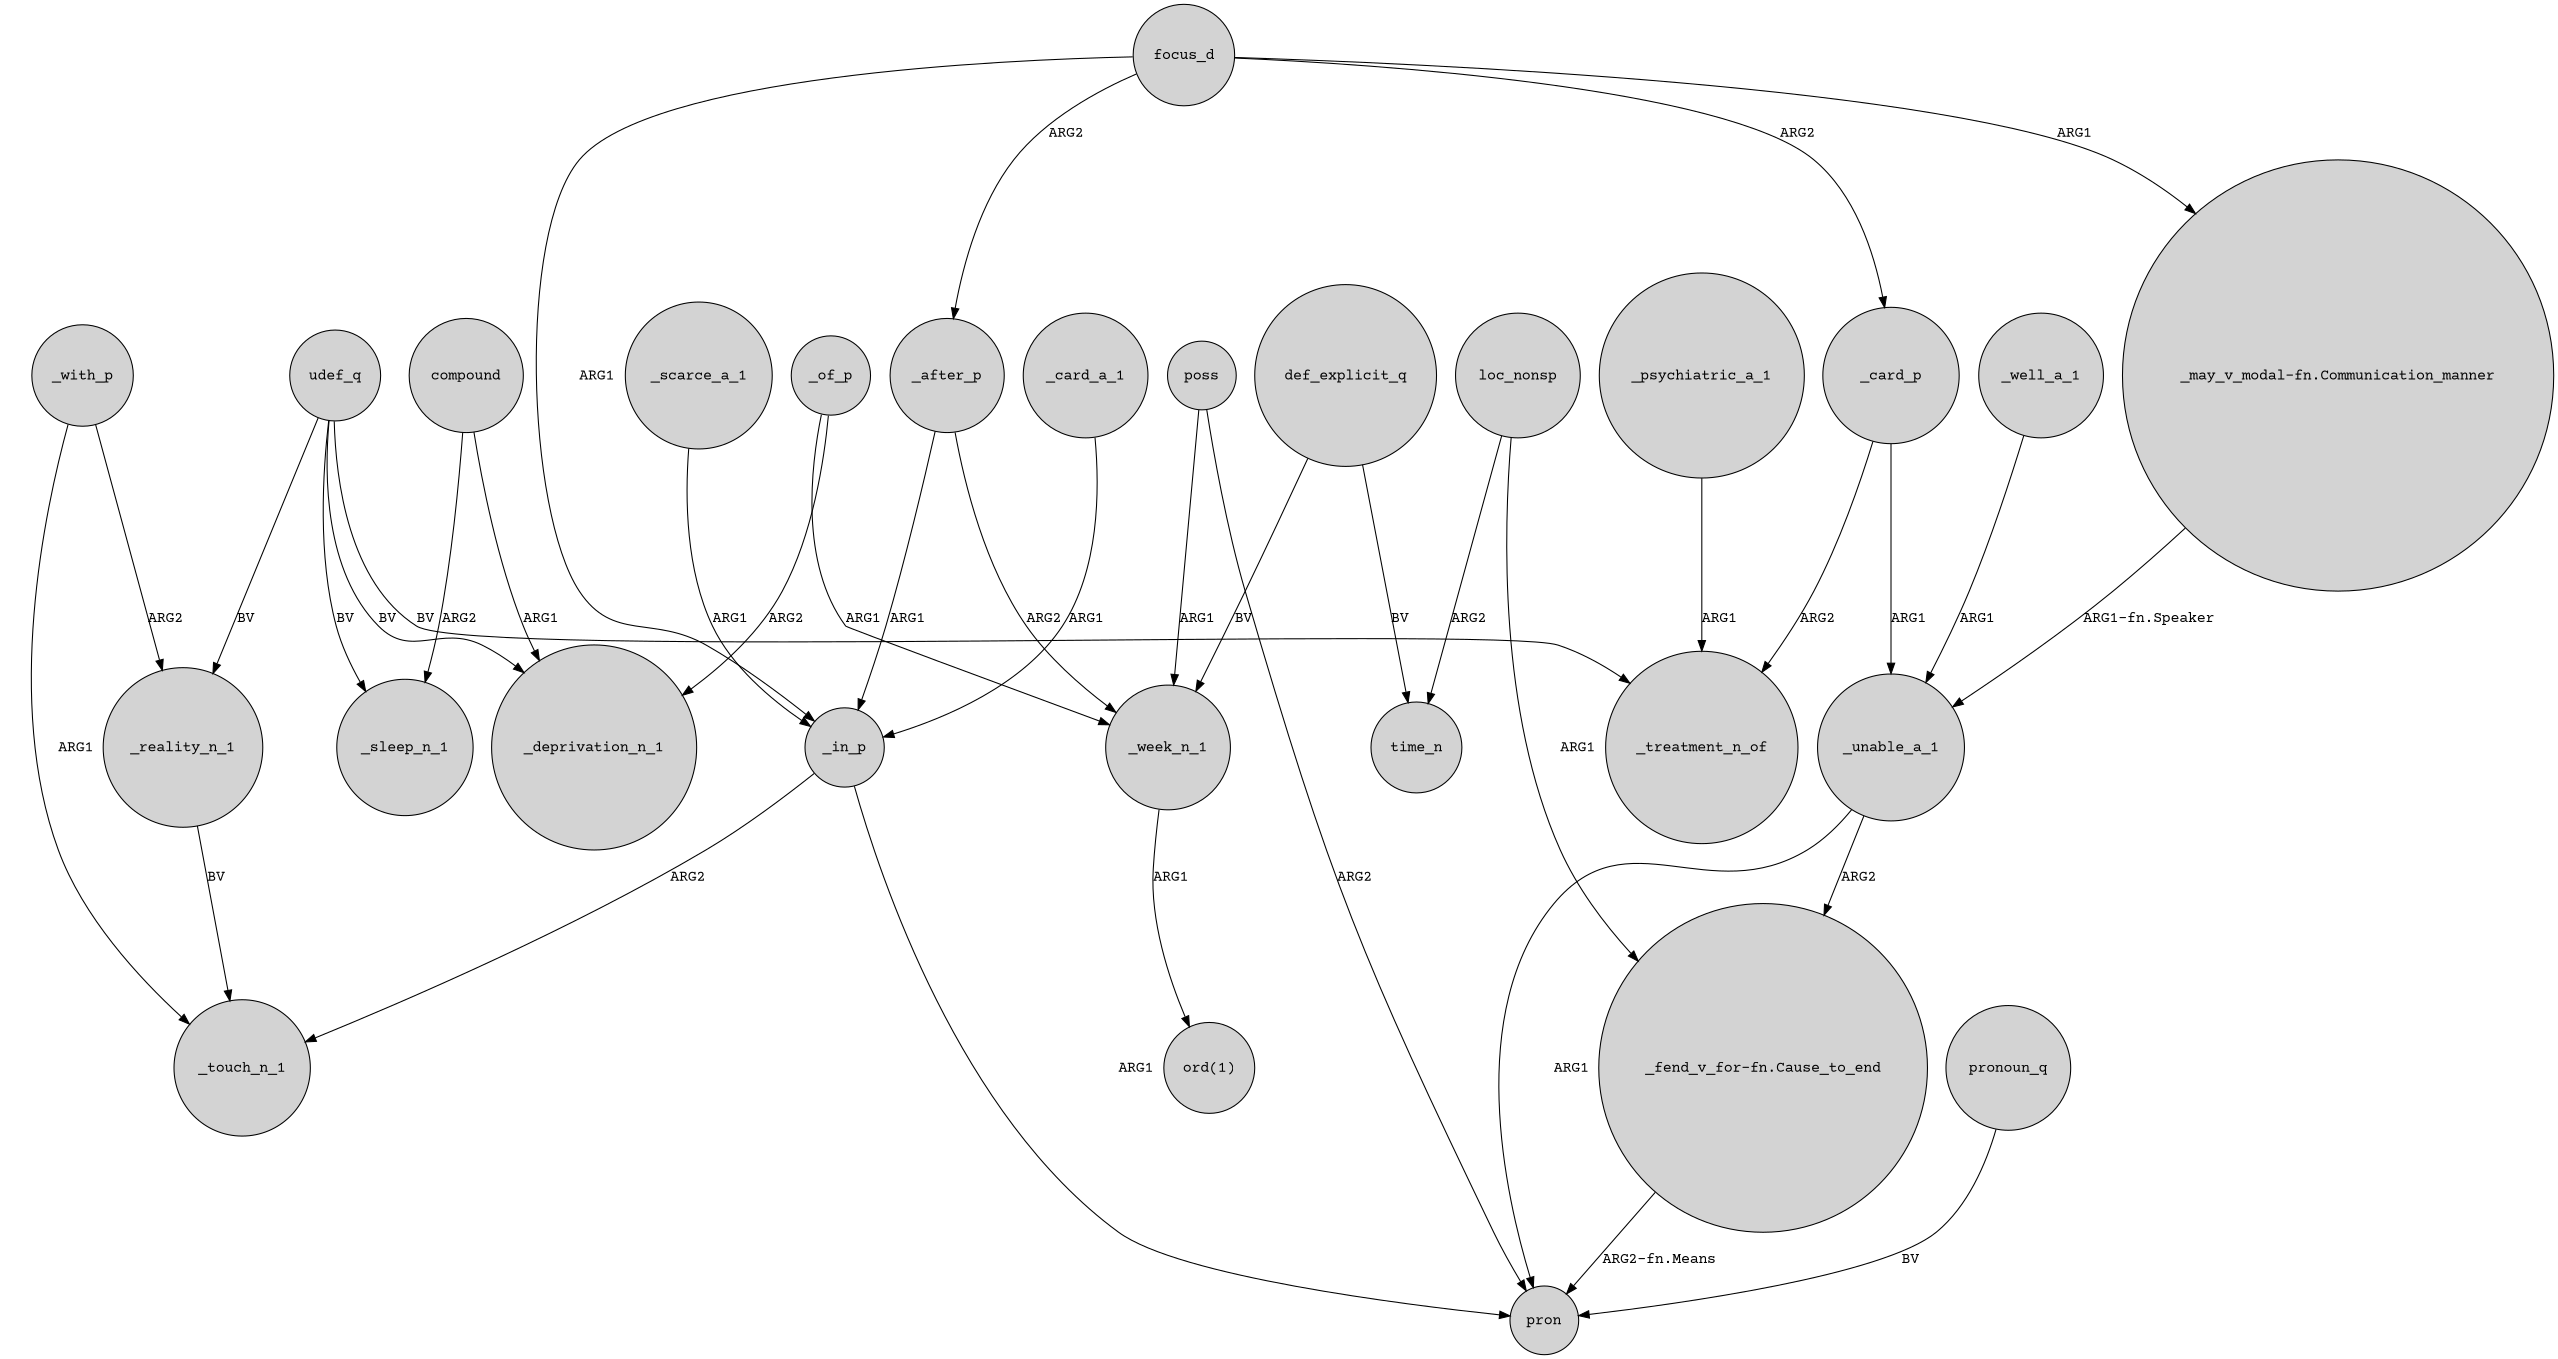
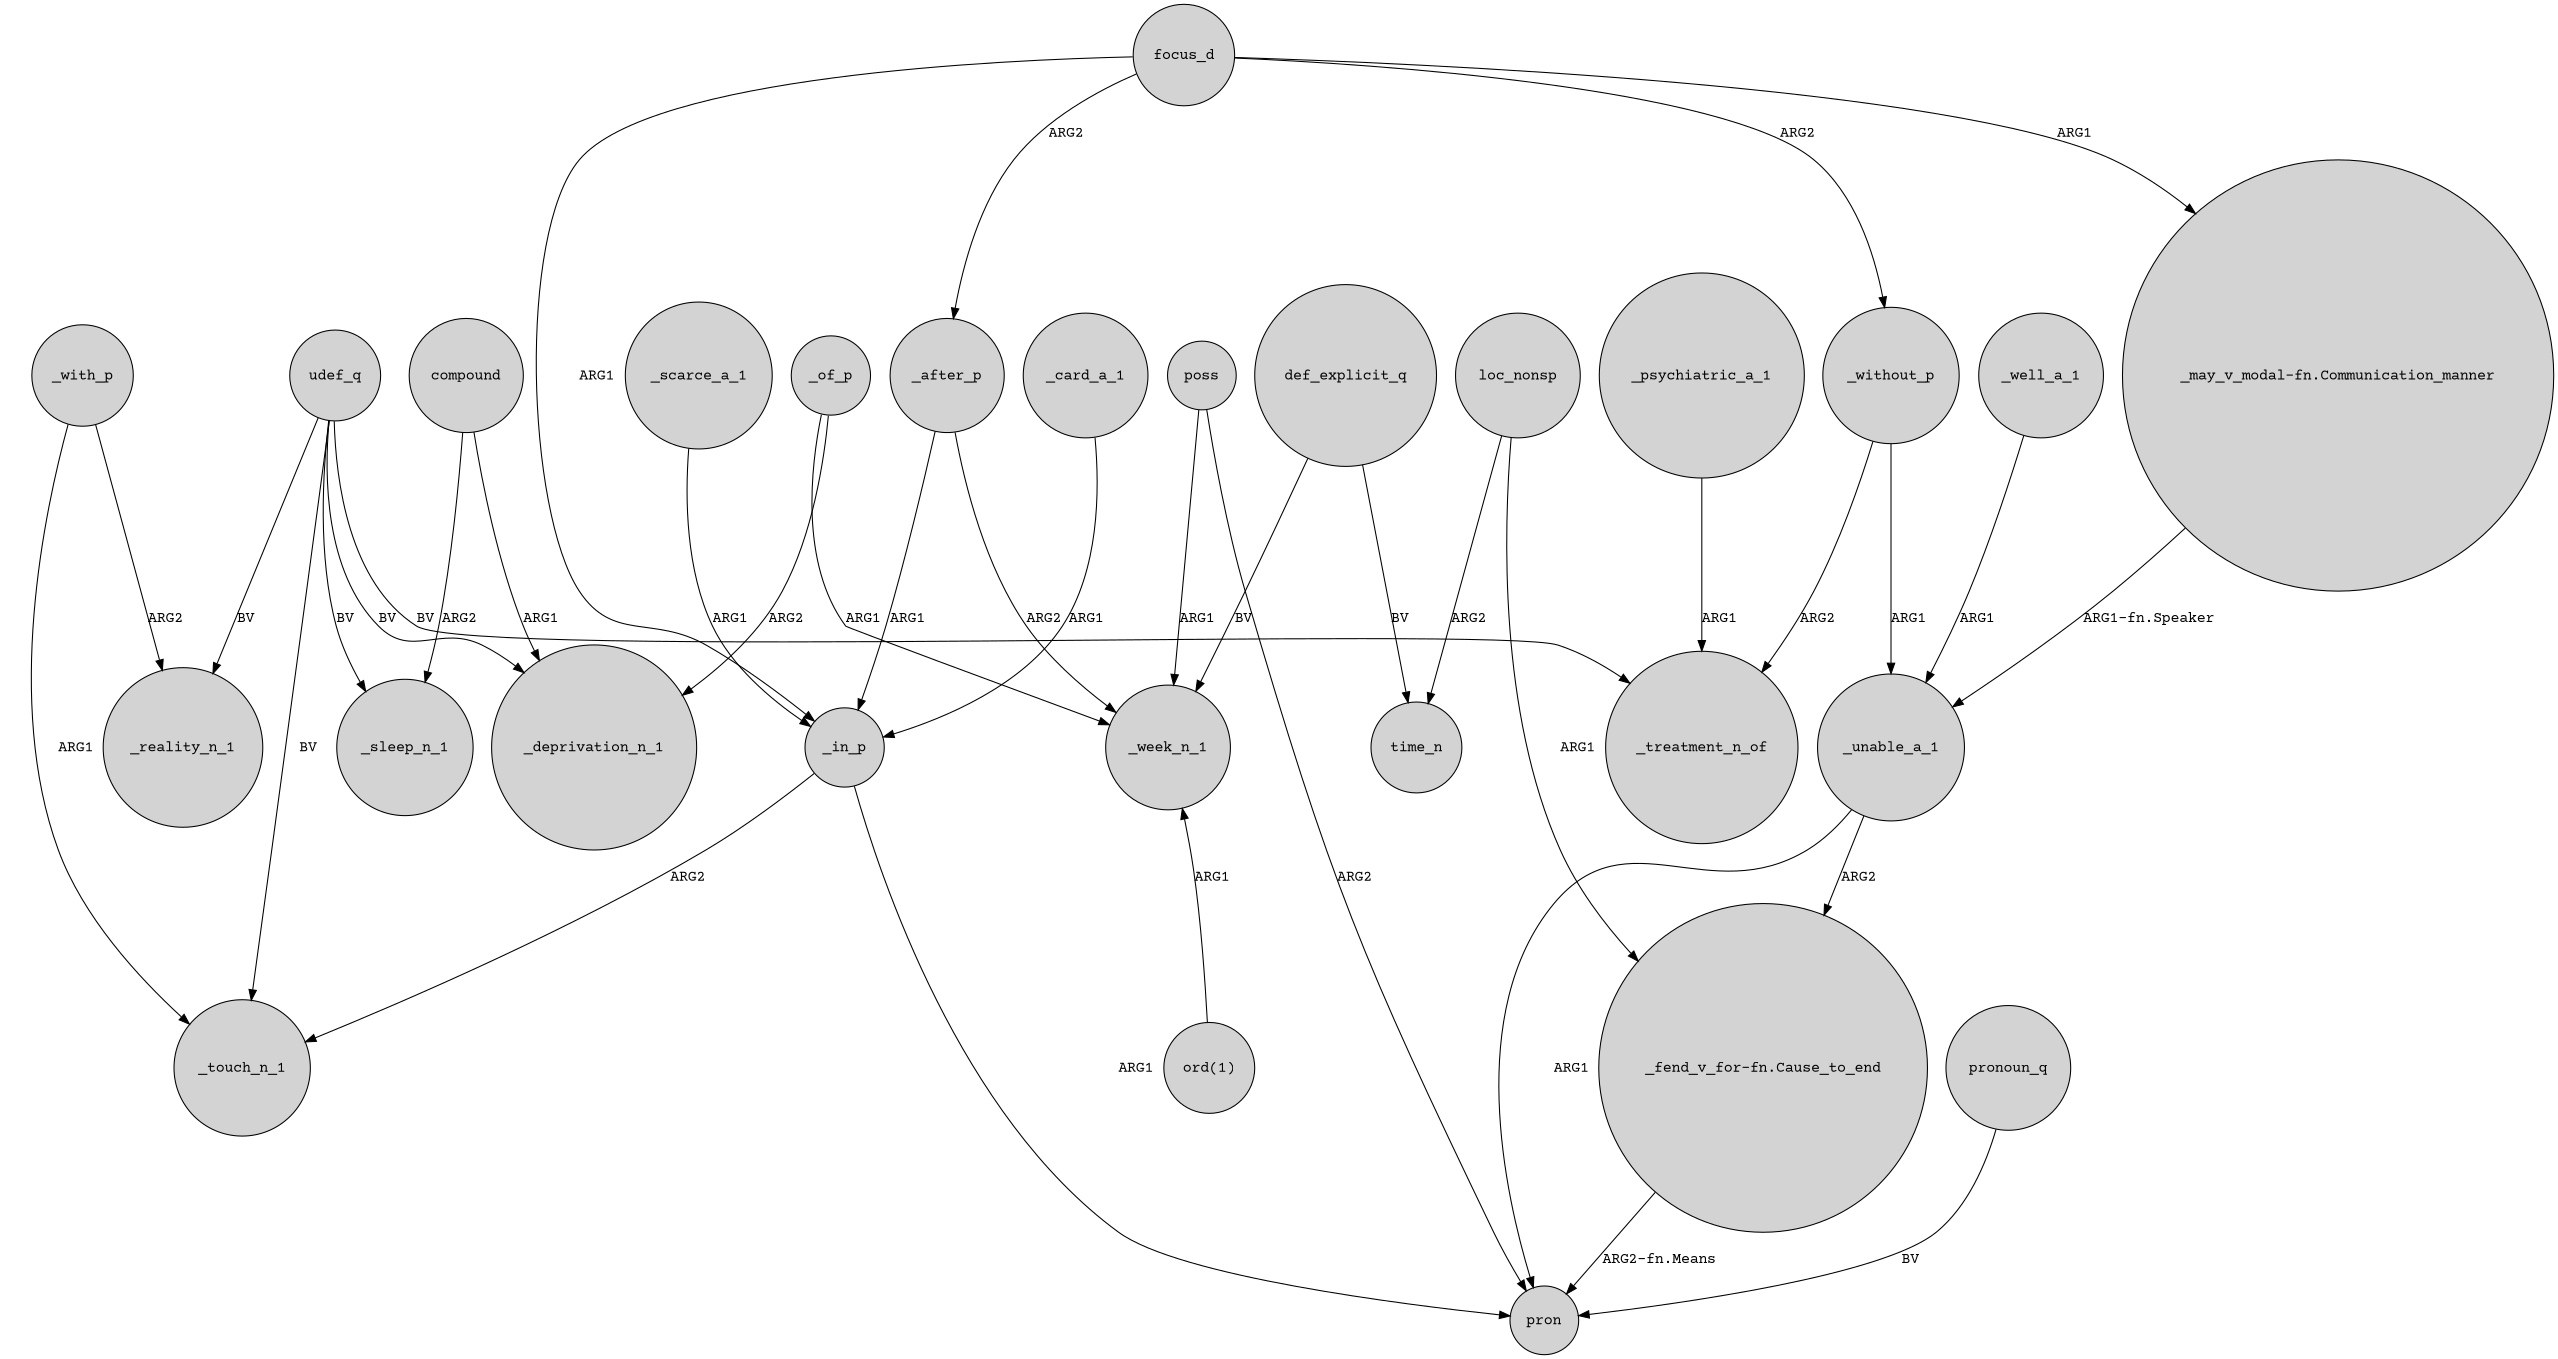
(1891, 376) -> (1891, 376)
(213, 908) -> (291, 705)
(1156, 915) -> (1200, 920)
